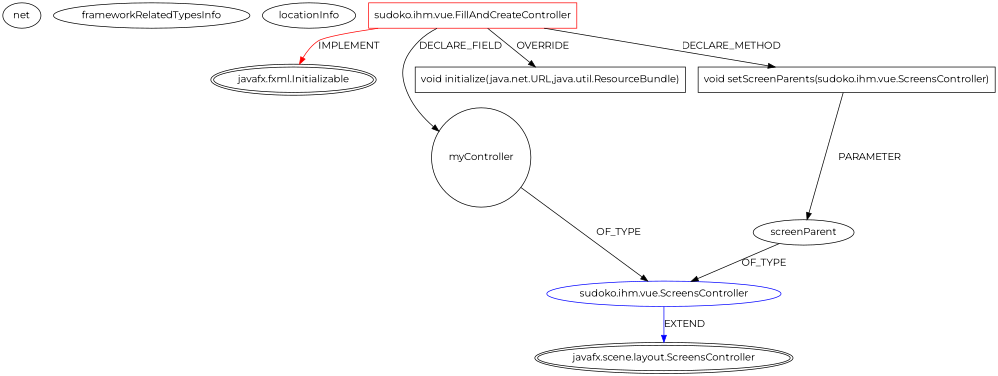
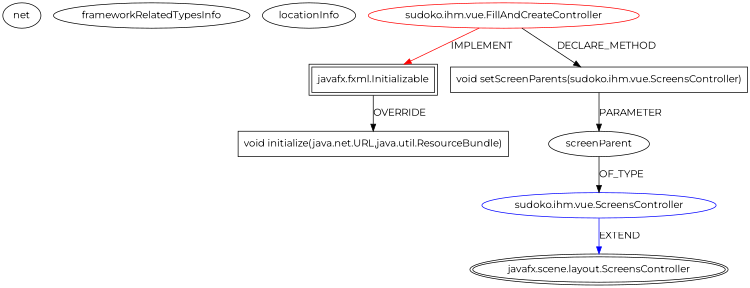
(473, 16) -> (504, 16)
(509, 45) -> (373, 110)
(294, 80) -> (373, 80)
(481, 157) -> none
